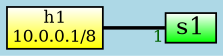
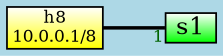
(55, 28) -> (55, 28)
